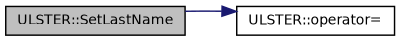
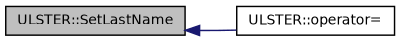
(204, 11) -> (218, 30)
